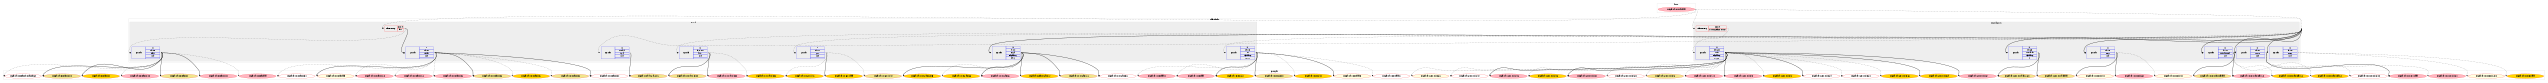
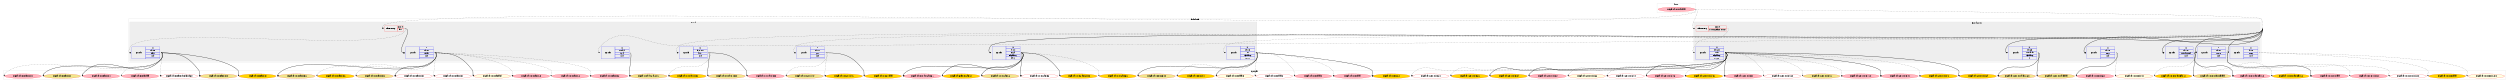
(1000, 76) -> (922, 76)
(1822, 76) -> (1978, 76)
(2095, 76) -> none
